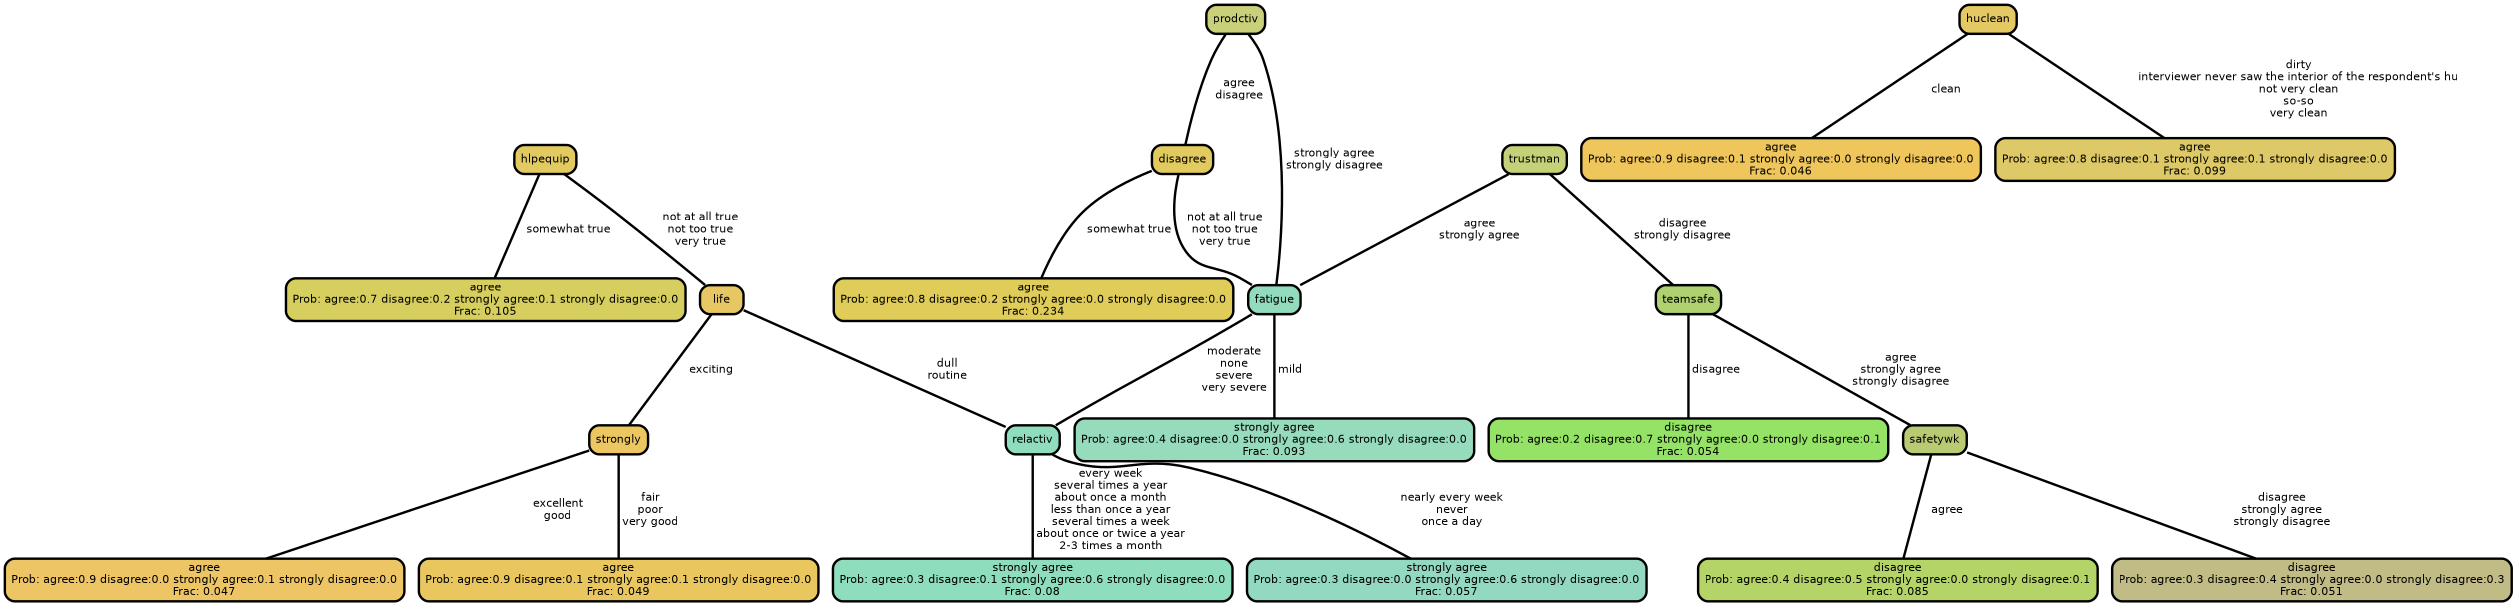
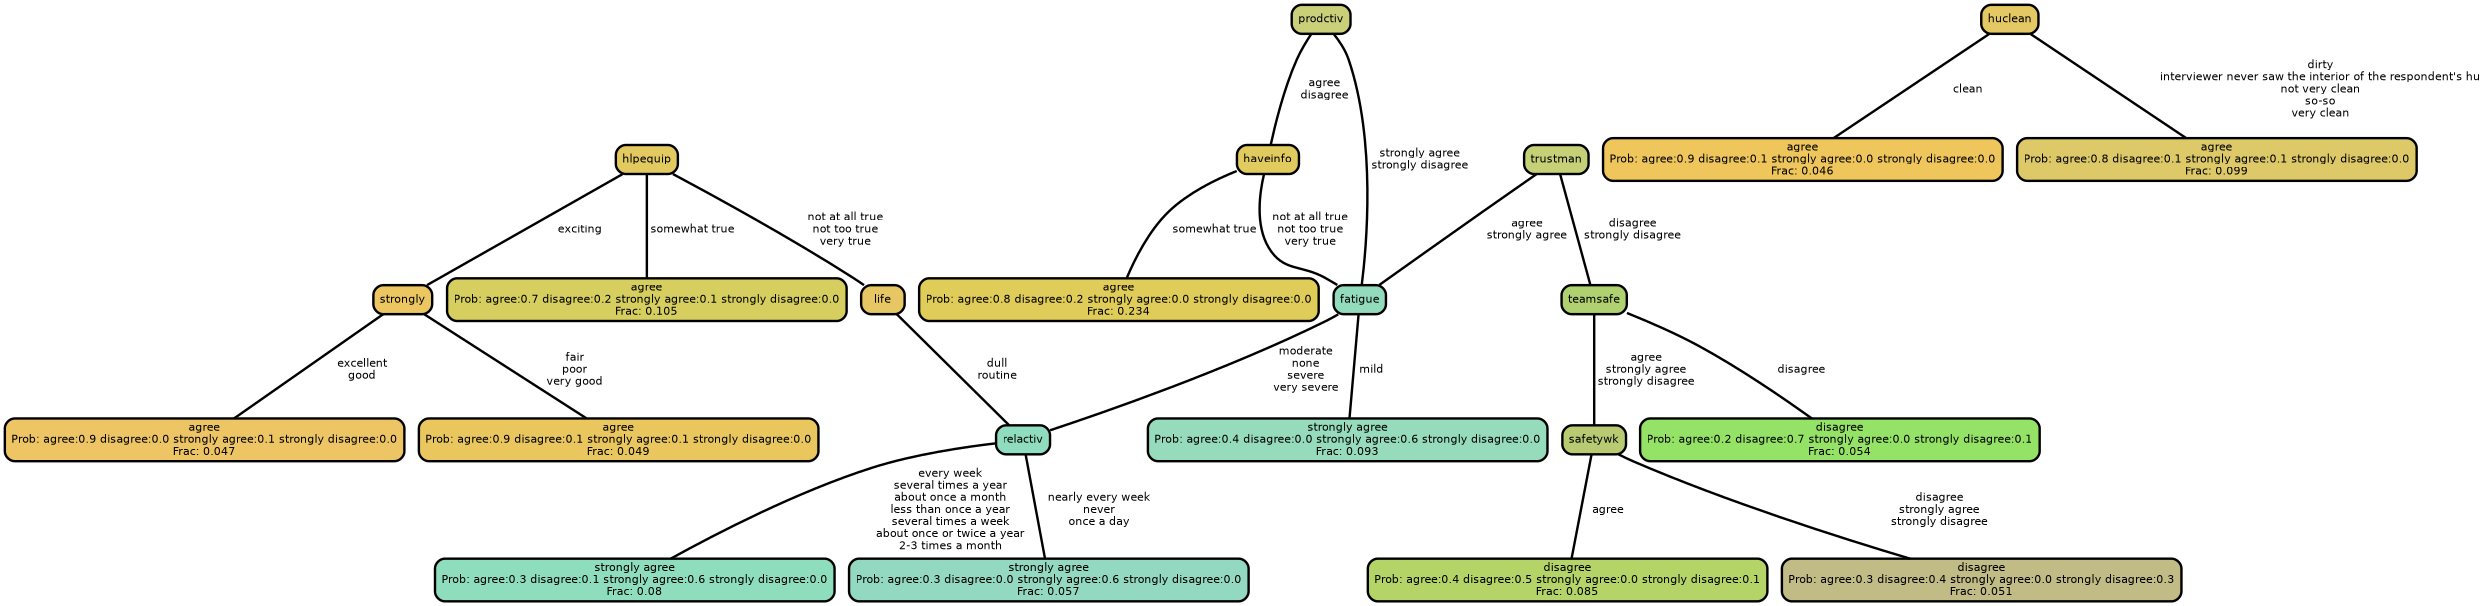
(1183, 160) -> (1268, 160)
(670, 370) -> (525, 230)
